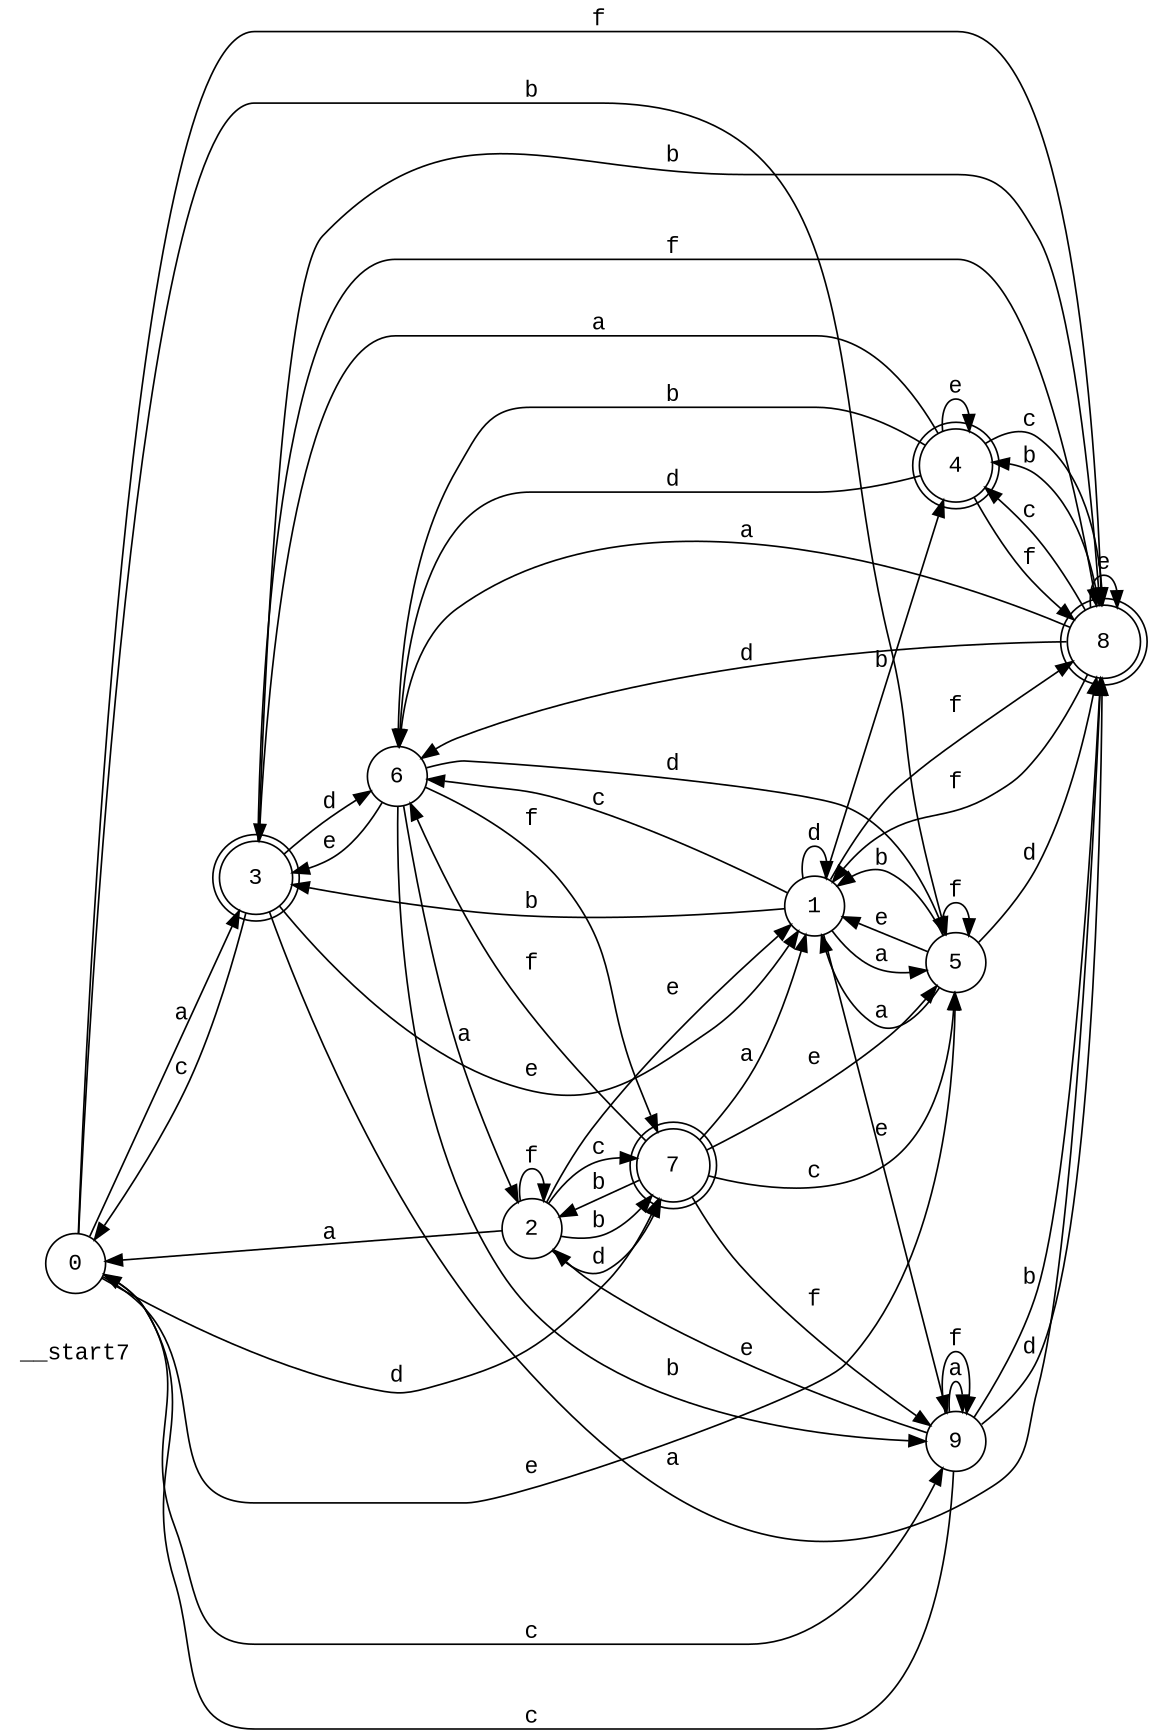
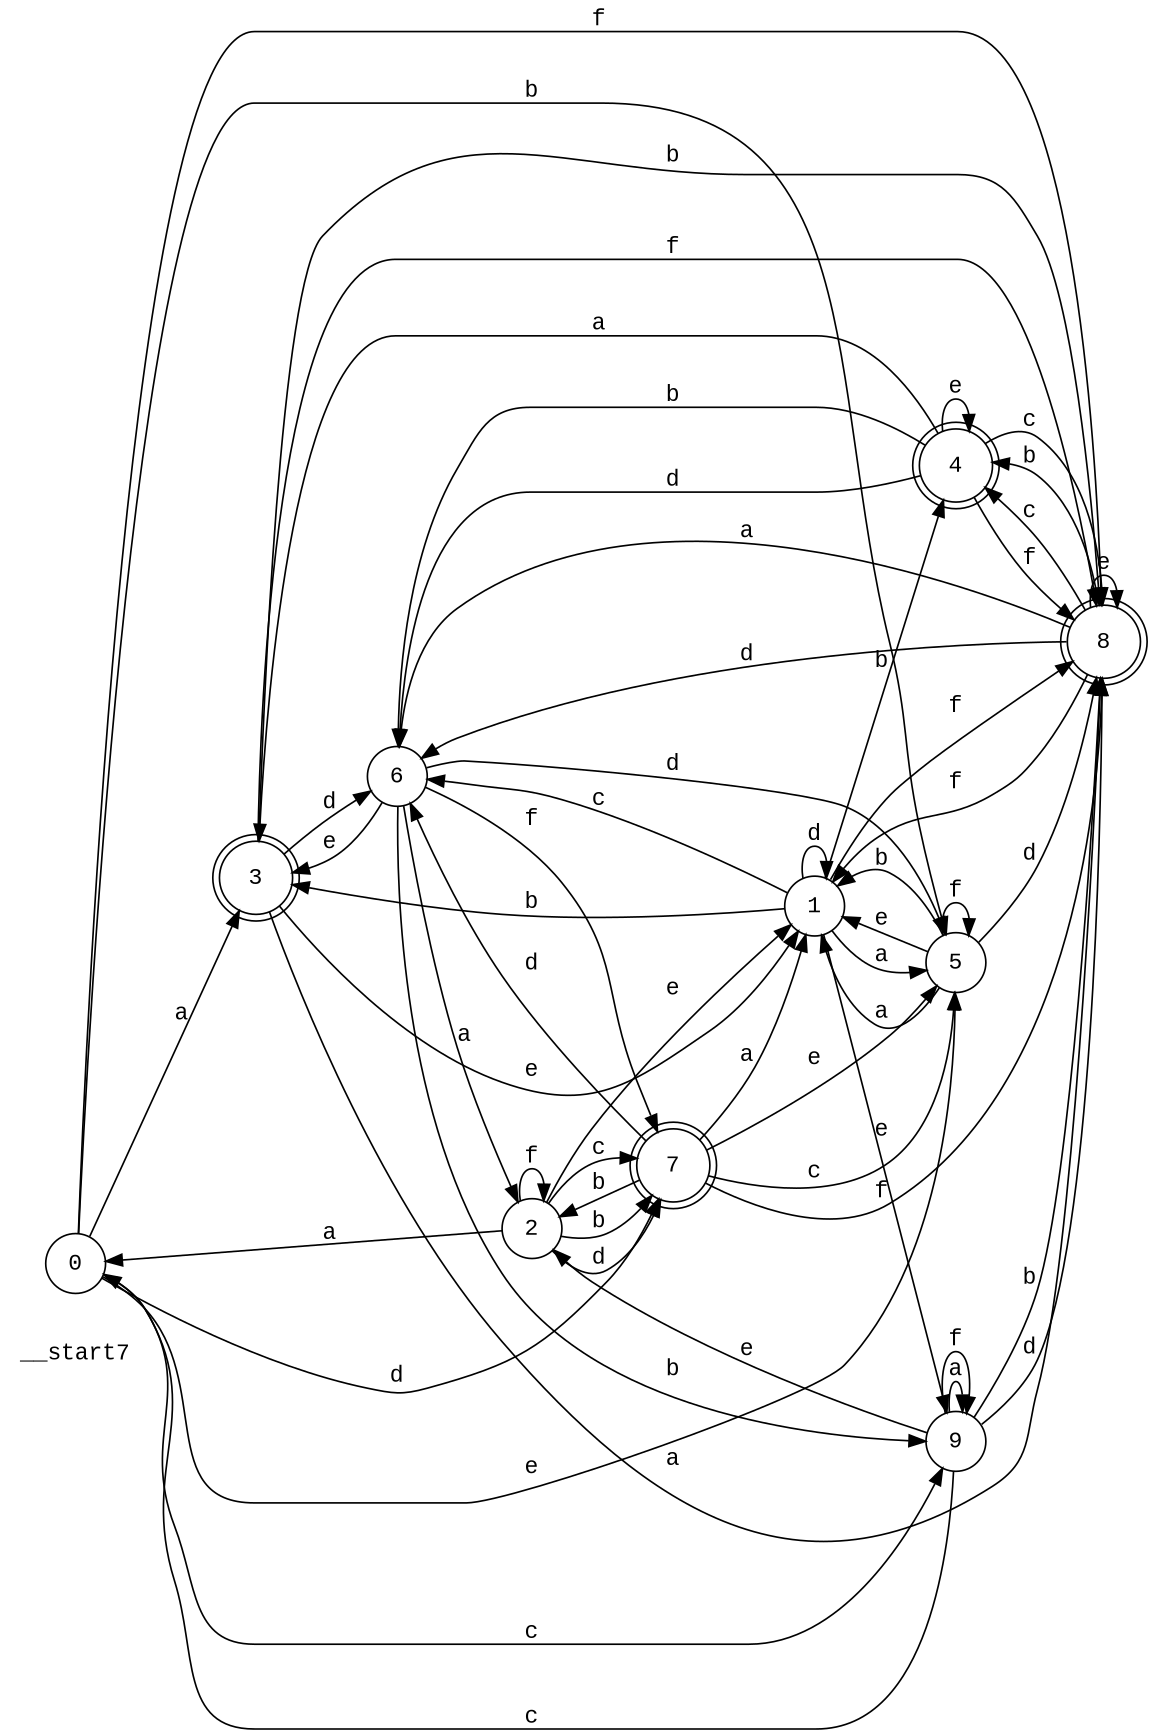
(532, 963) -> (532, 963)
(191, 1077) -> none
(793, 1318) -> (1014, 1064)
